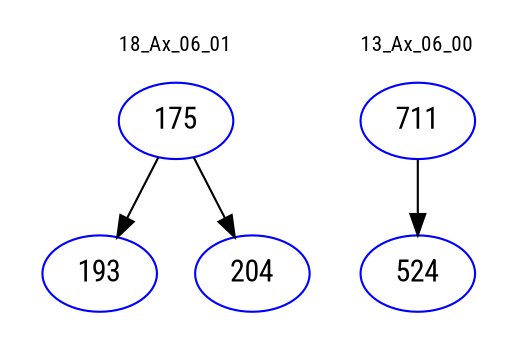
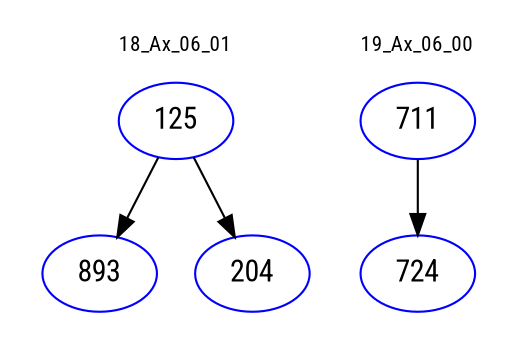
(418, 46) -> (418, 46)
(176, 121) -> (176, 121)
(100, 274) -> (100, 274)
(418, 274) -> (418, 274)
